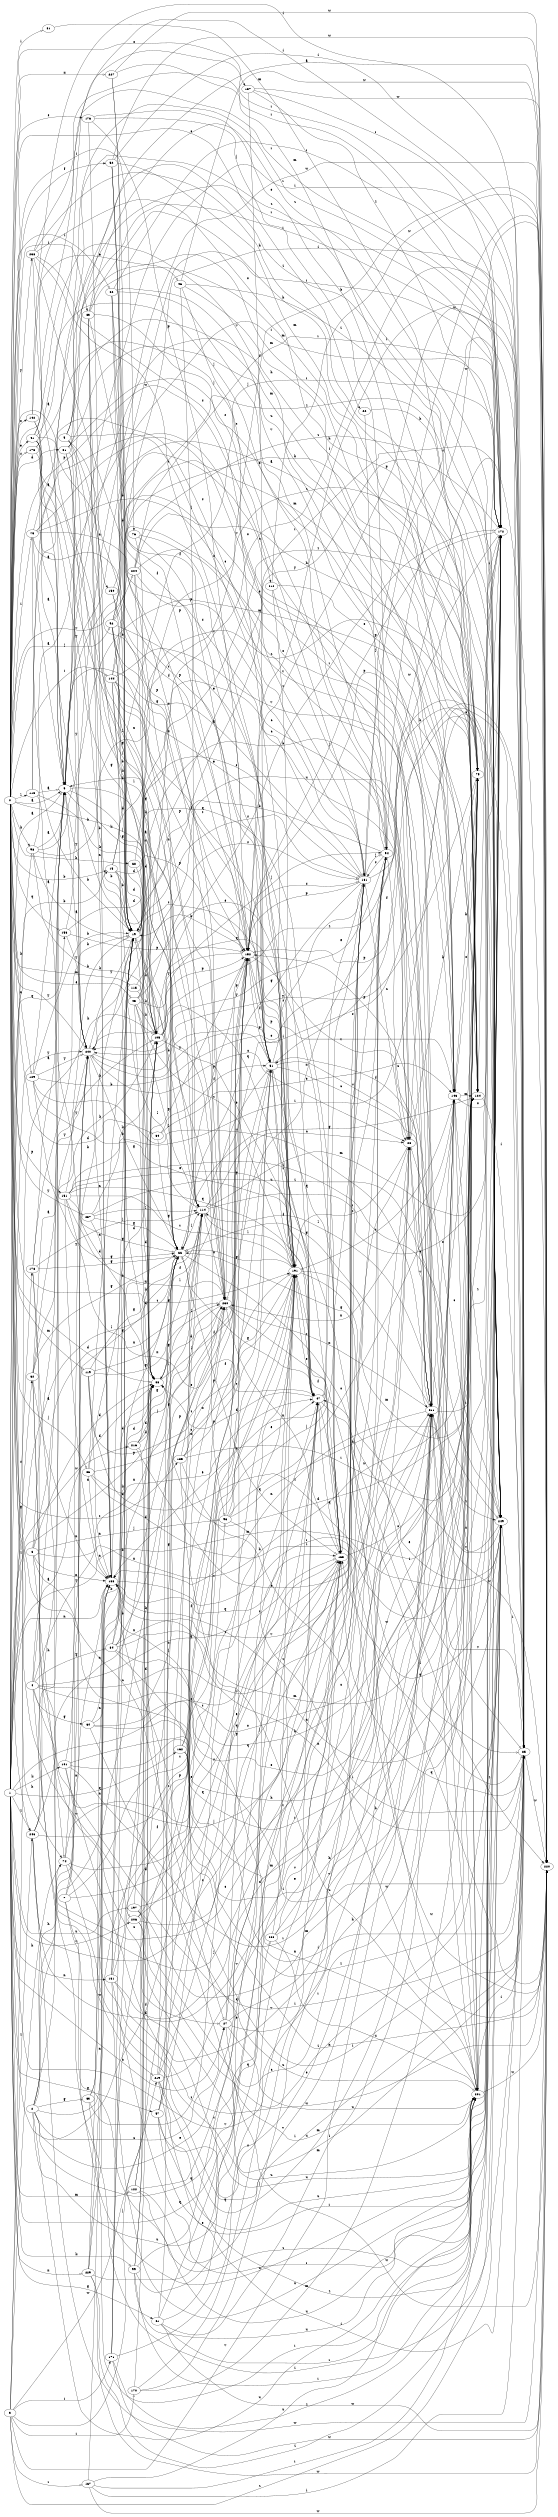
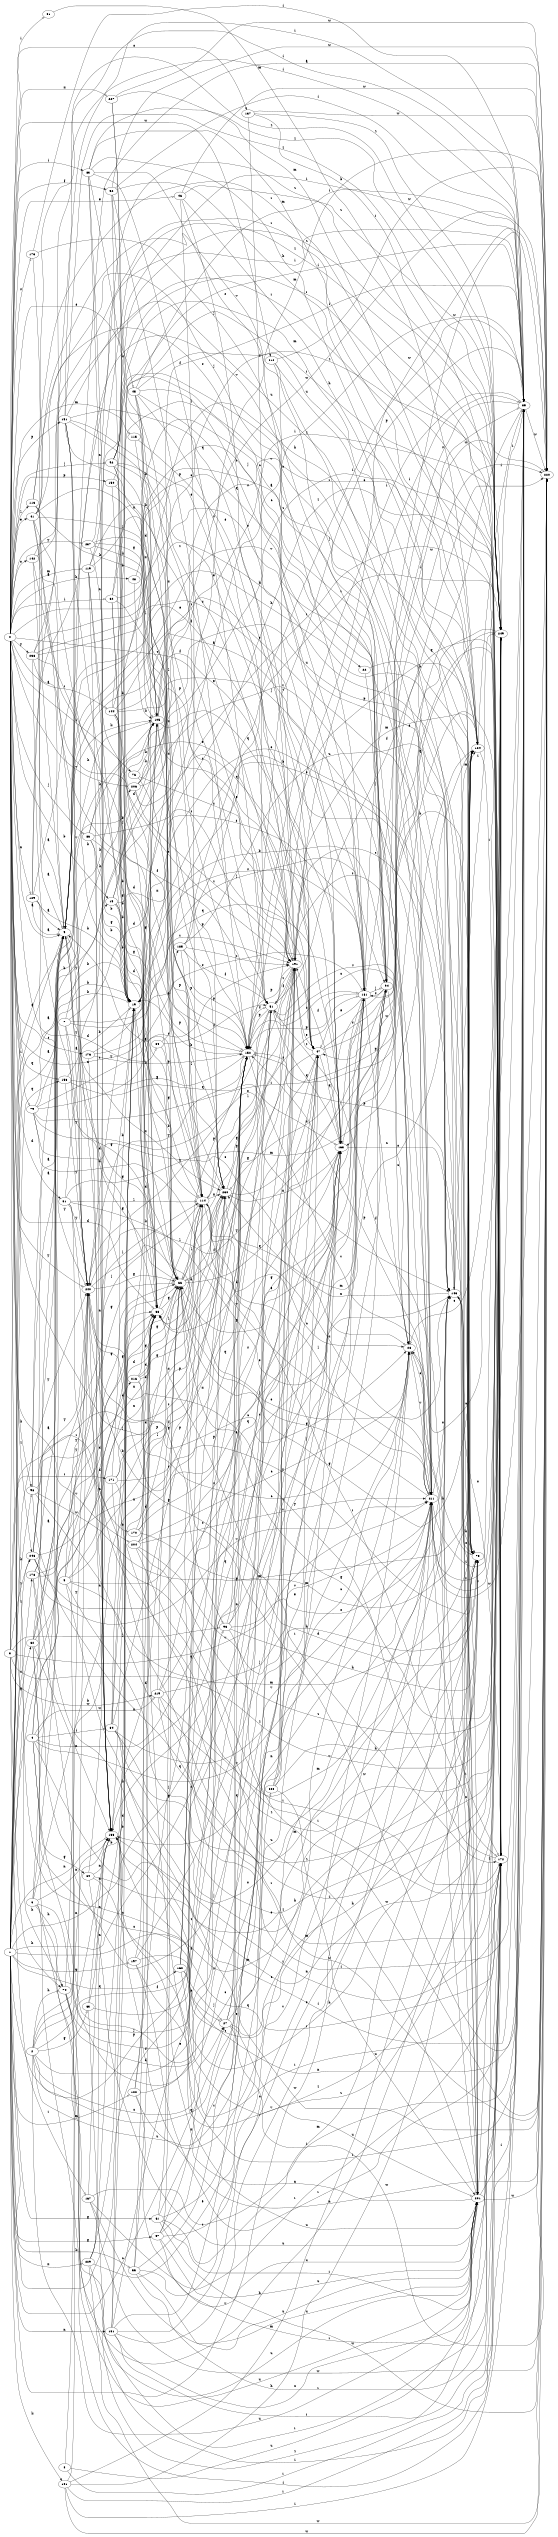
(134, 864) -> (134, 580)
none -> (65, 2467)
